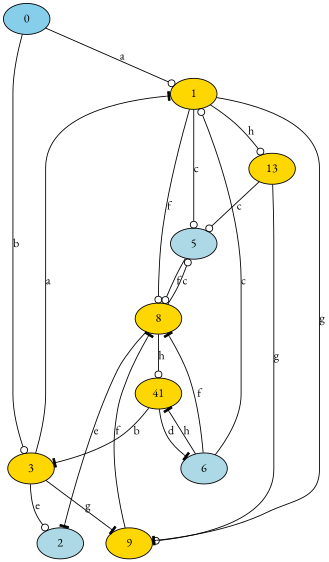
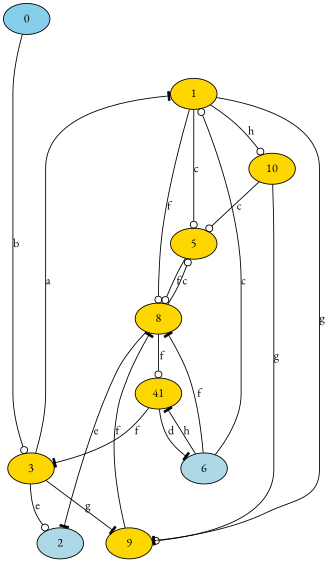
(107, 55) -> none
(272, 169) -> (272, 169)
(194, 244) -> (194, 244)
(162, 356) -> (162, 356)
(137, 431) -> (137, 431)
